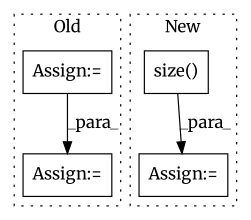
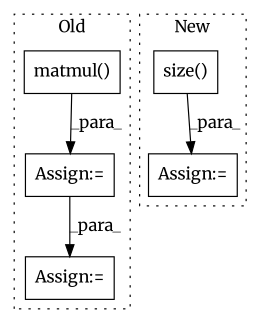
none -> (72, 72)
